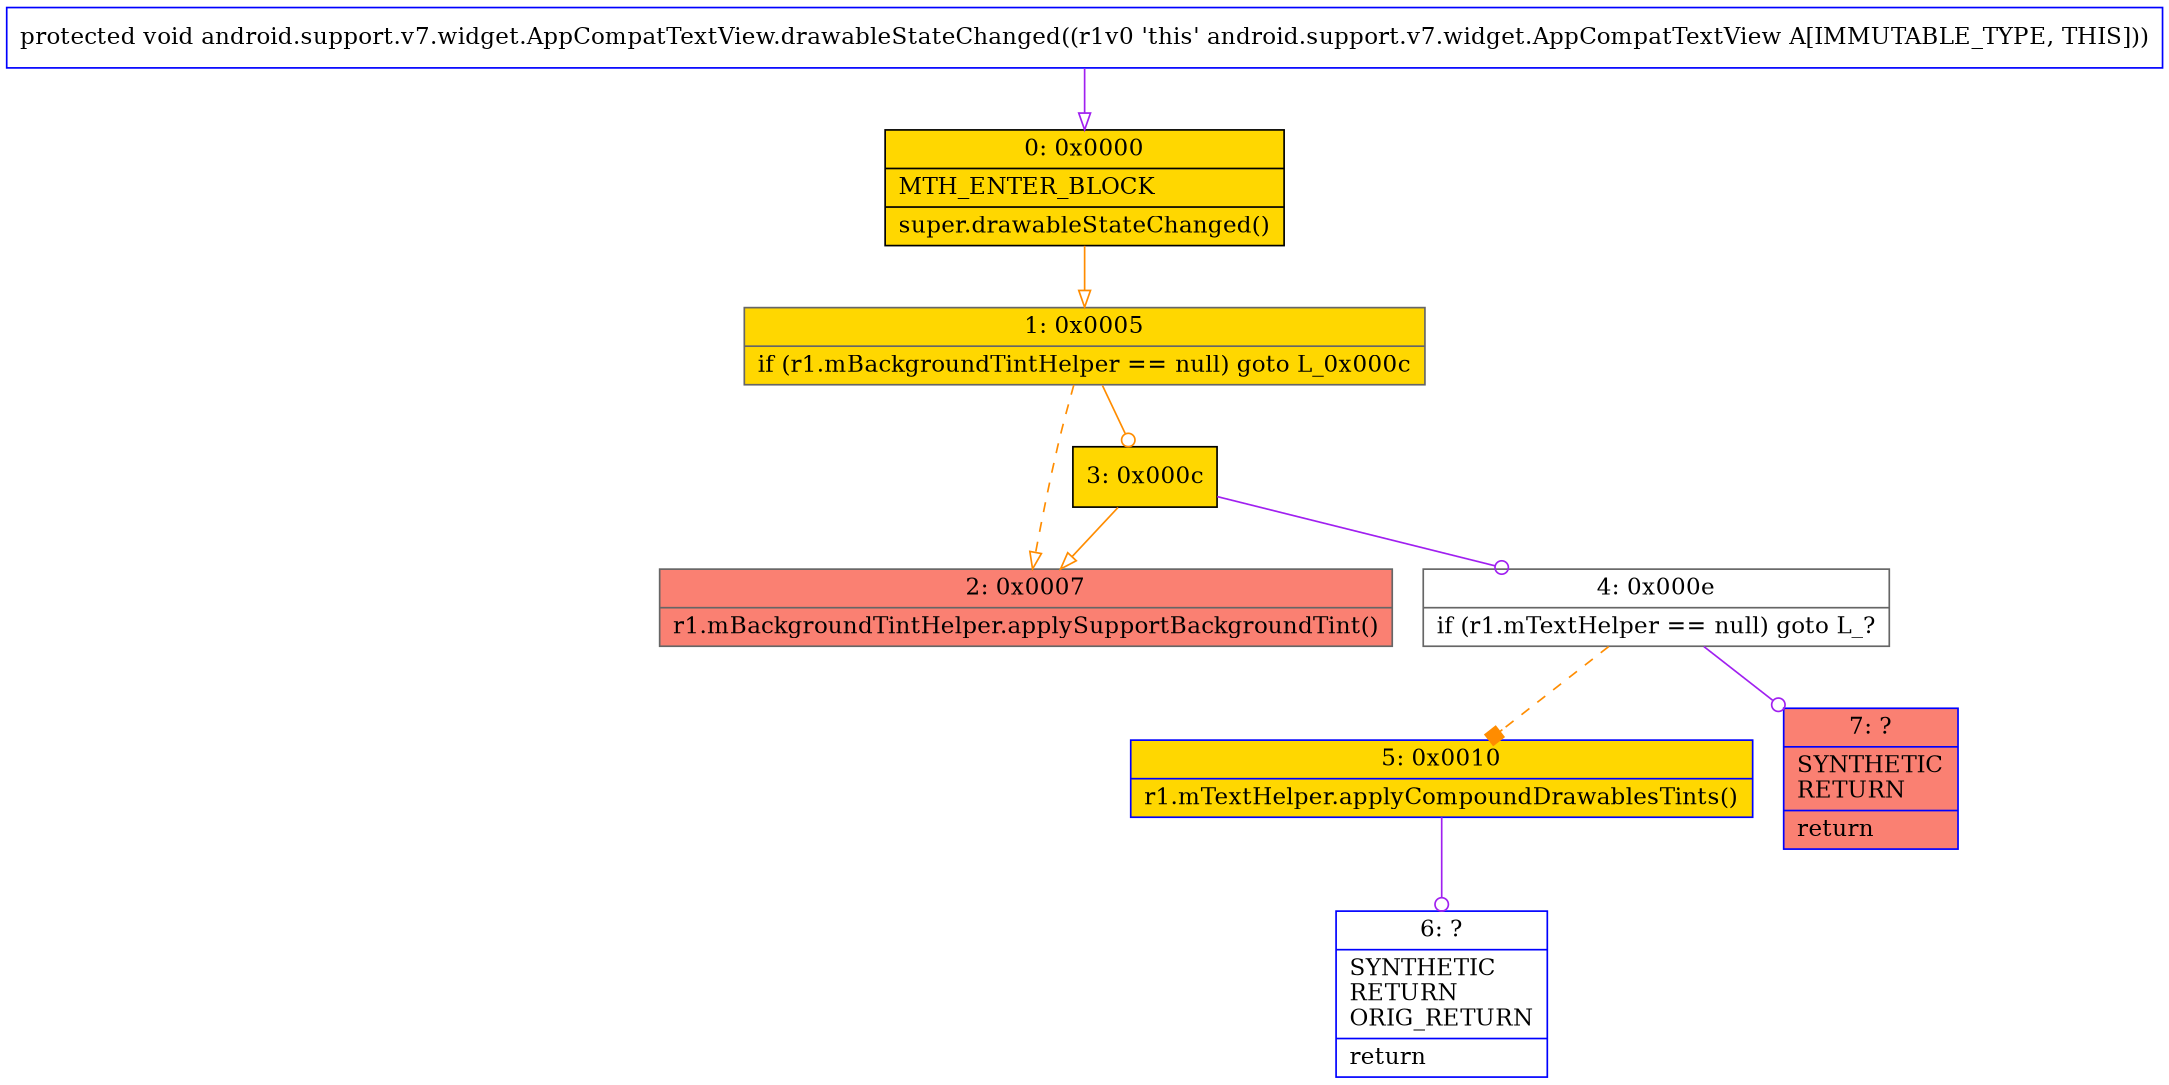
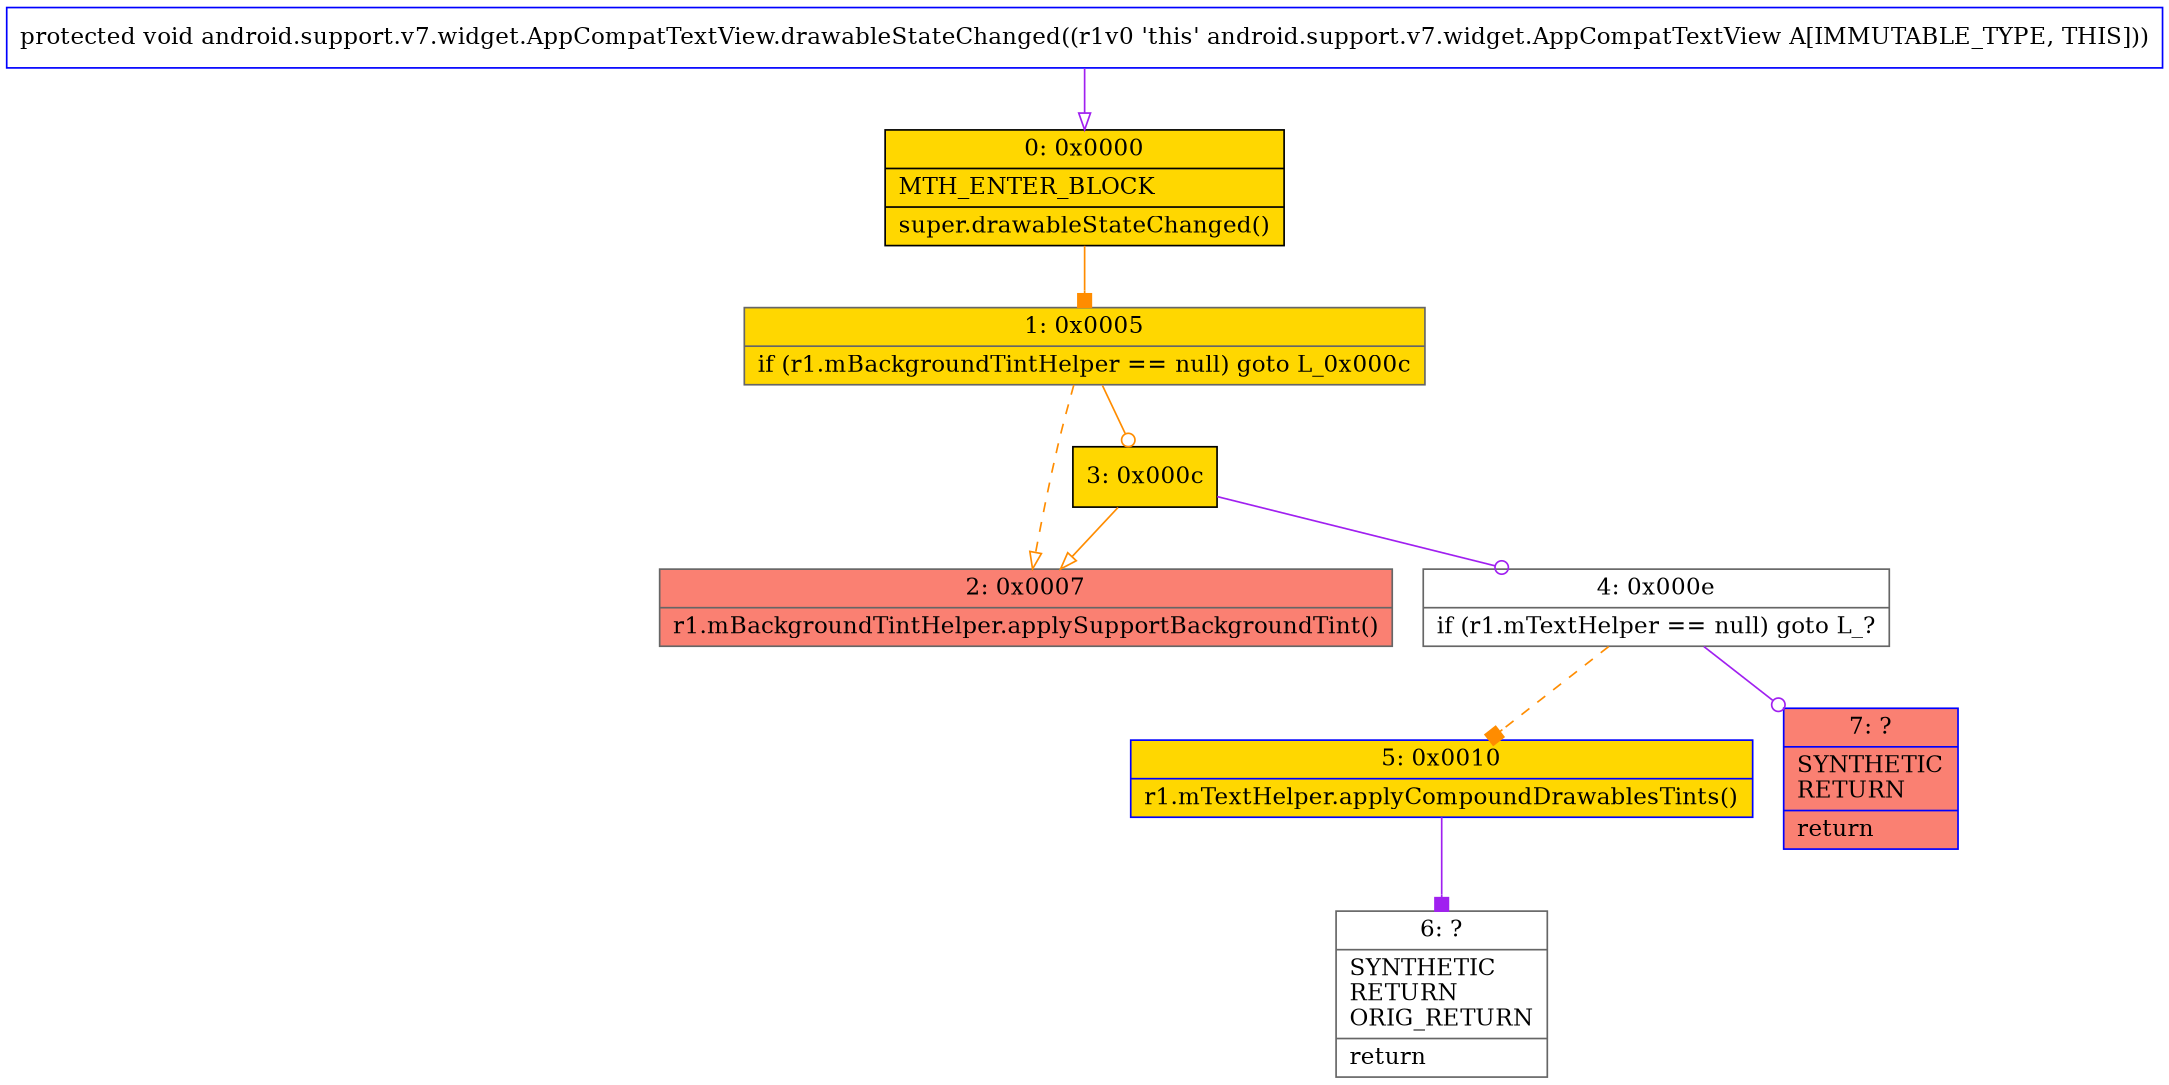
(1085, 268) -> (1085, 268)
(1442, 857) -> (1442, 856)
(1442, 994) -> (1442, 994)
